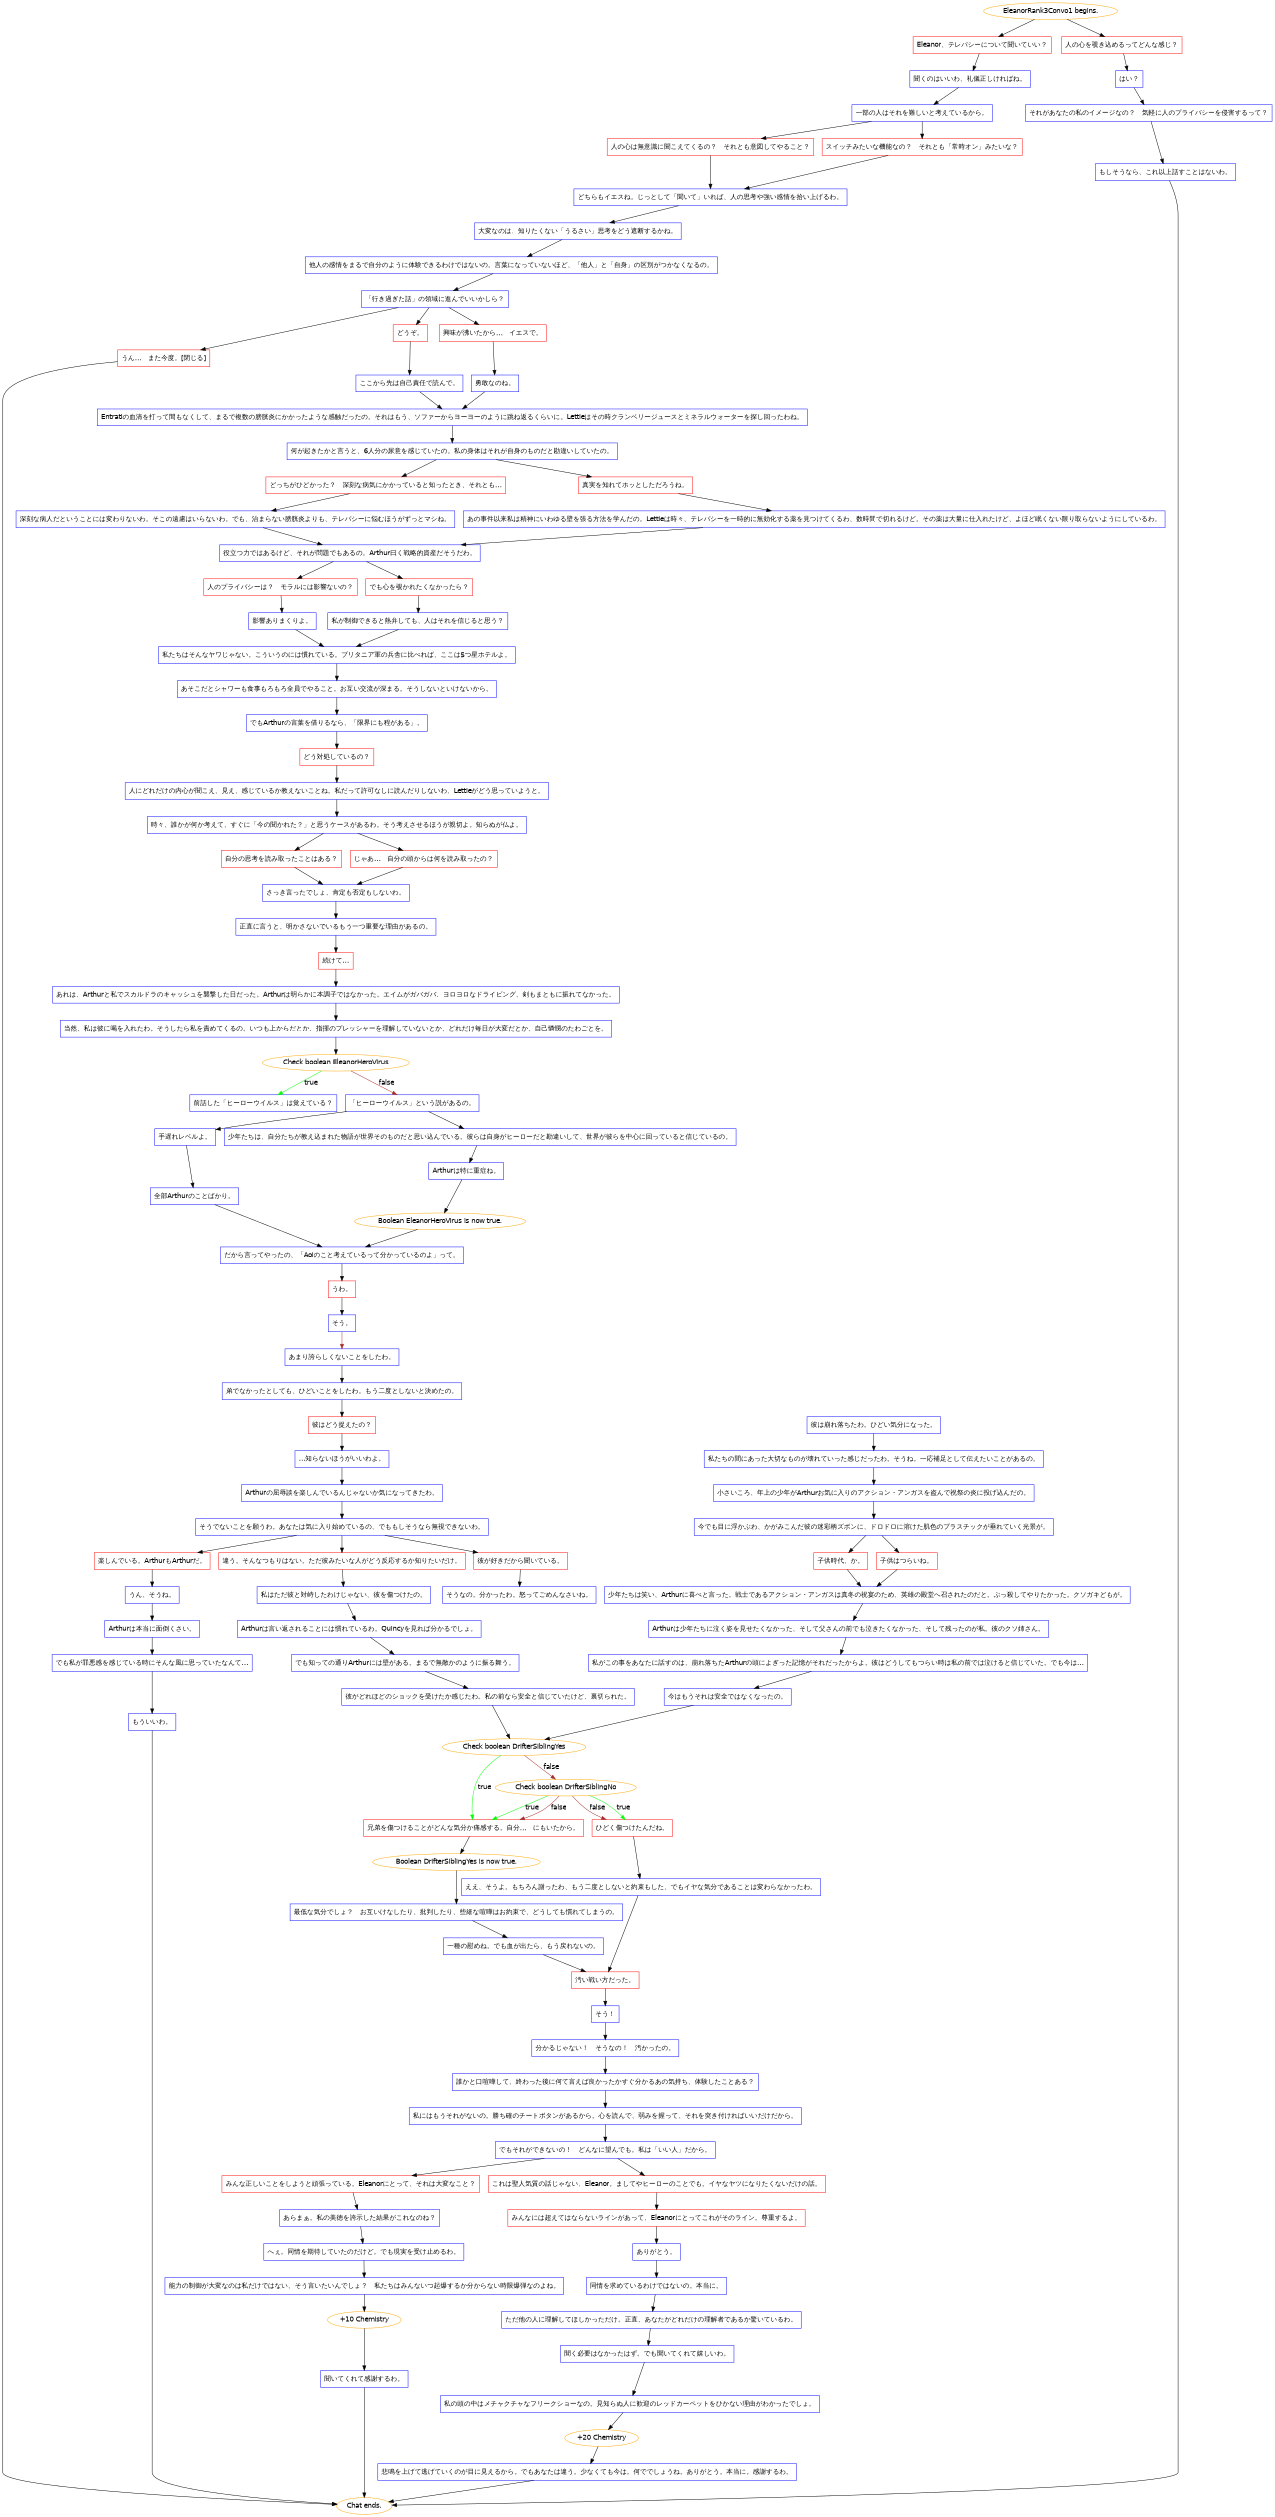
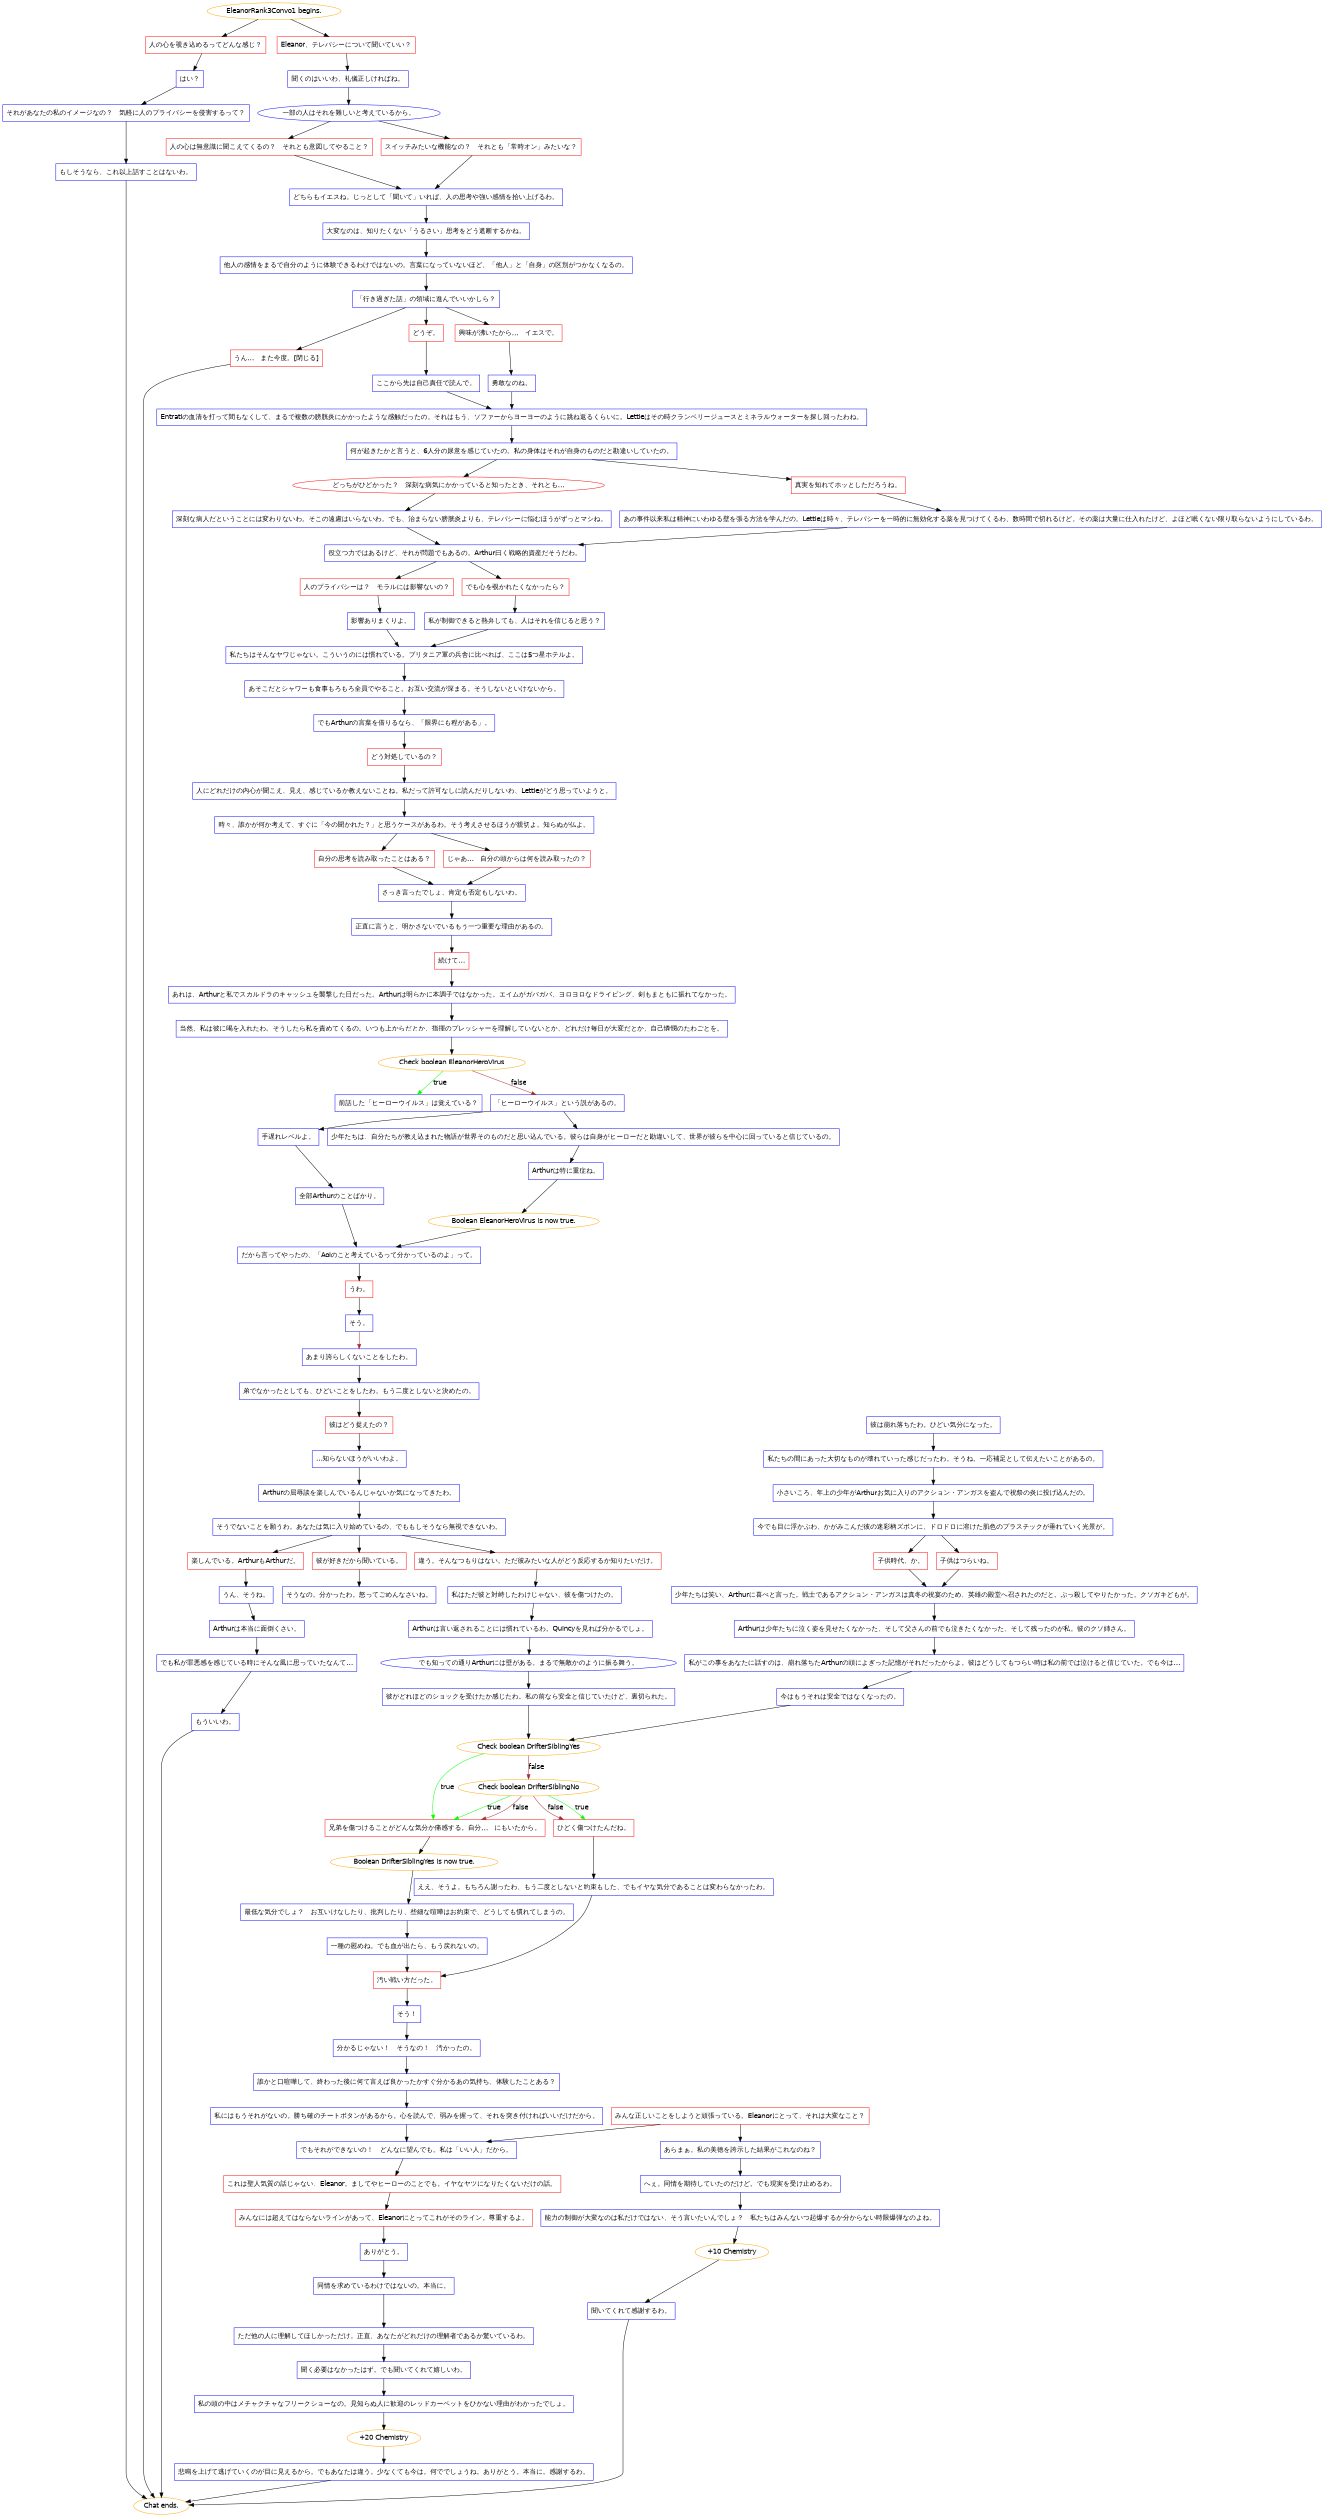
(922, 113) -> (349, 113)
(386, 485) -> (449, 485)
(405, 1663) -> (529, 1663)
(480, 2167) -> (576, 2133)
